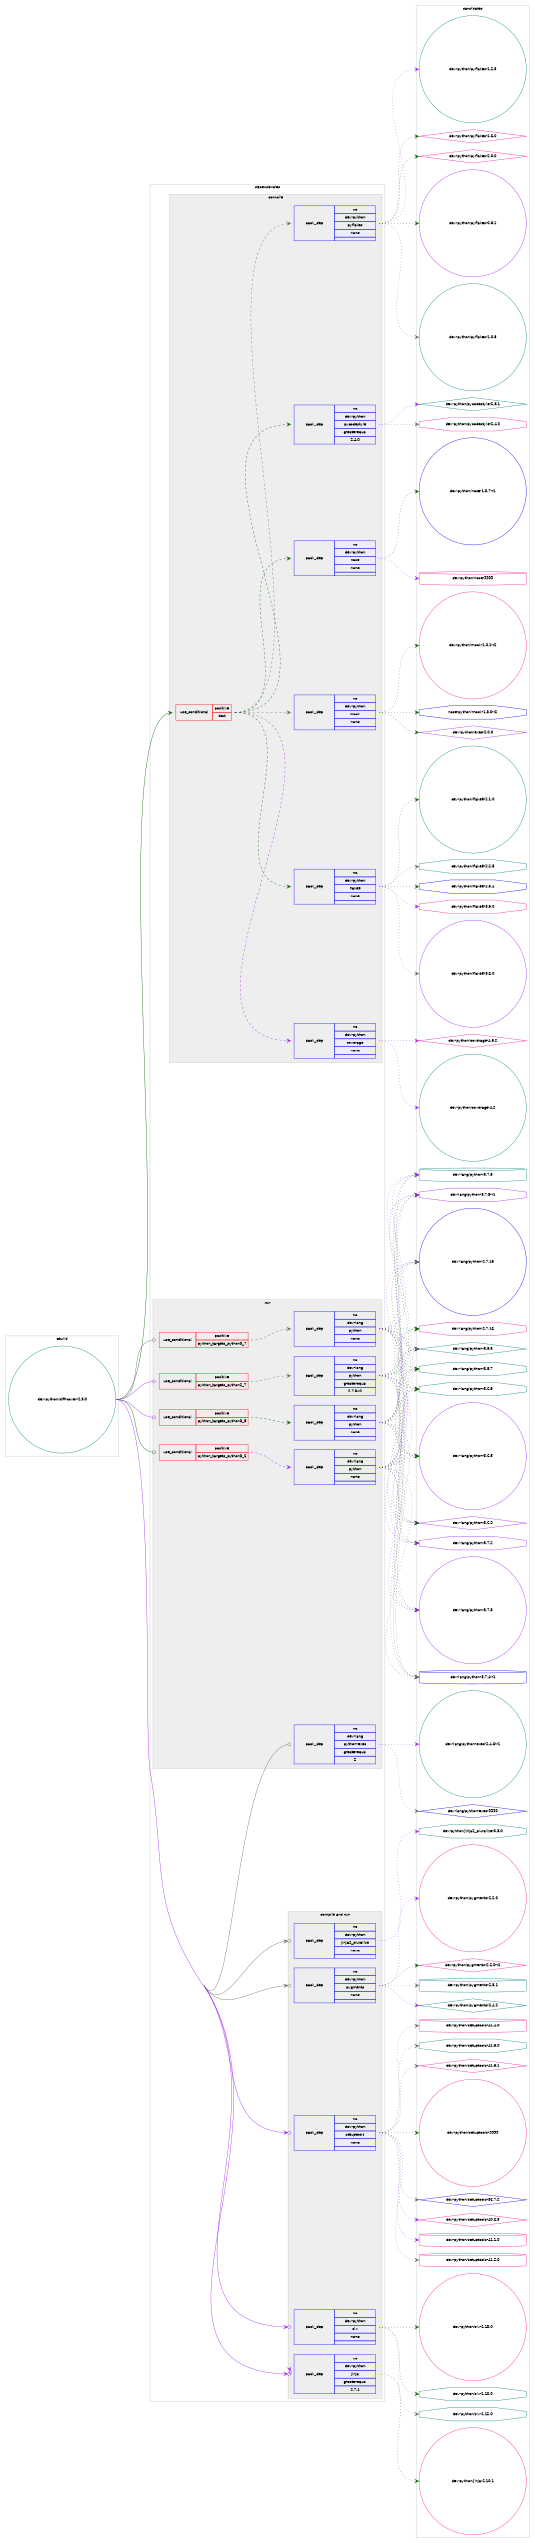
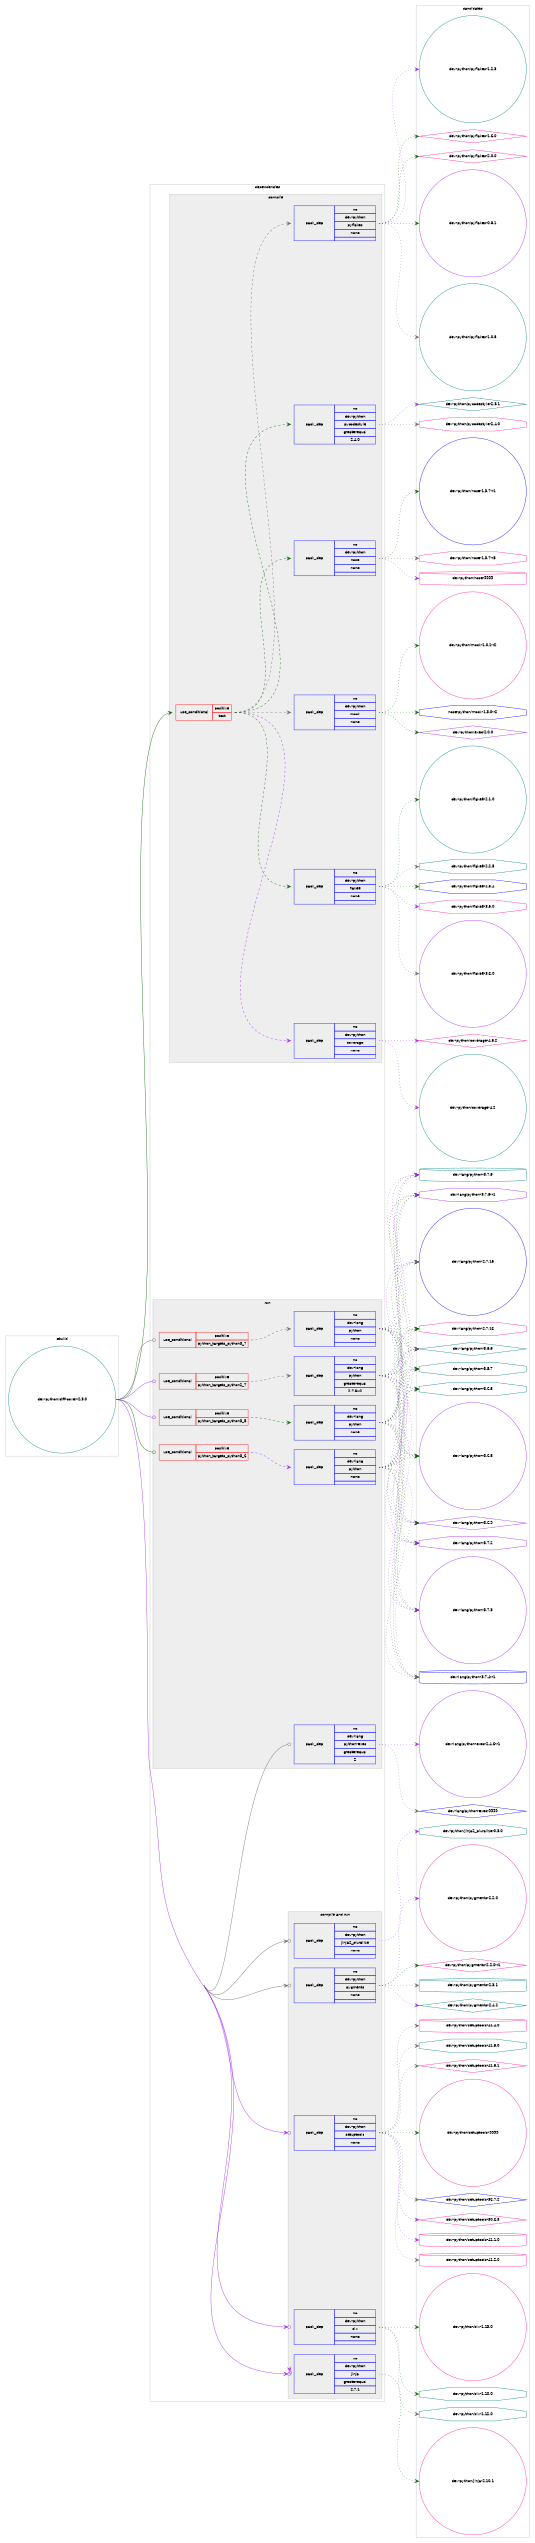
none -> (473, 558)
(473, 1744) -> (473, 1744)
(473, 2220) -> (473, 2220)
